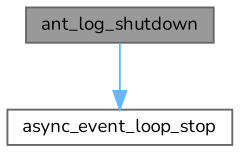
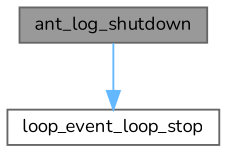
(120, 127) -> (113, 127)
